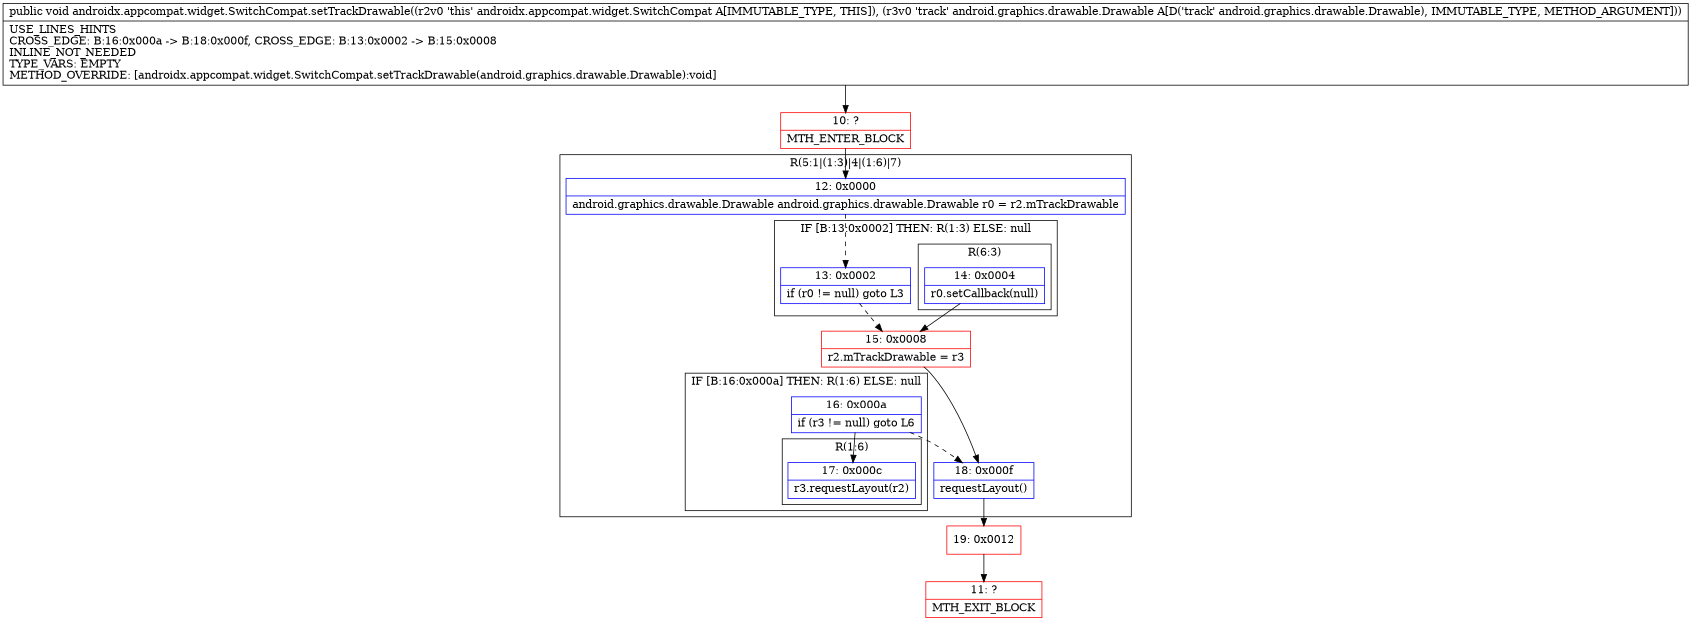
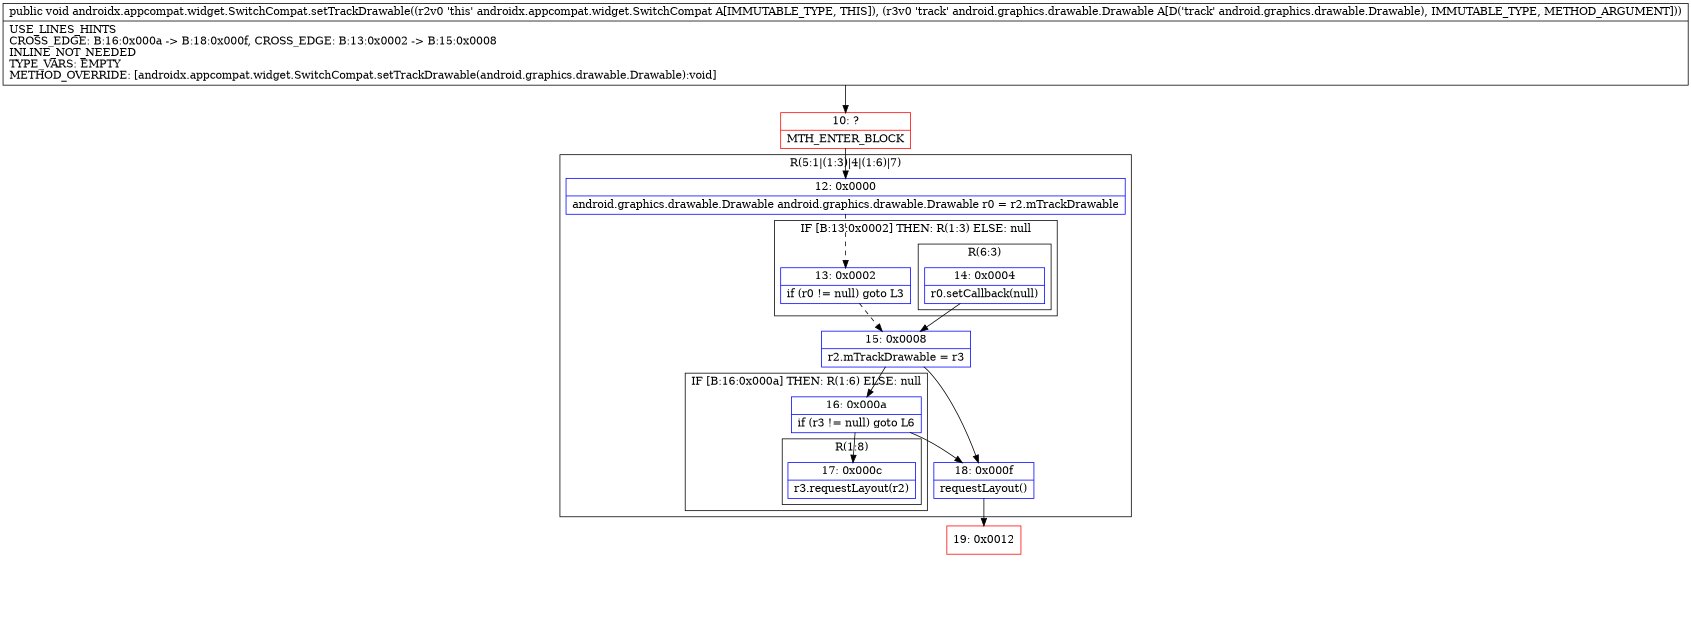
(896, 349) -> (896, 349)
none -> (878, 379)
(934, 444) -> (934, 444)
(852, 448) -> (852, 448)
(984, 600) -> none
